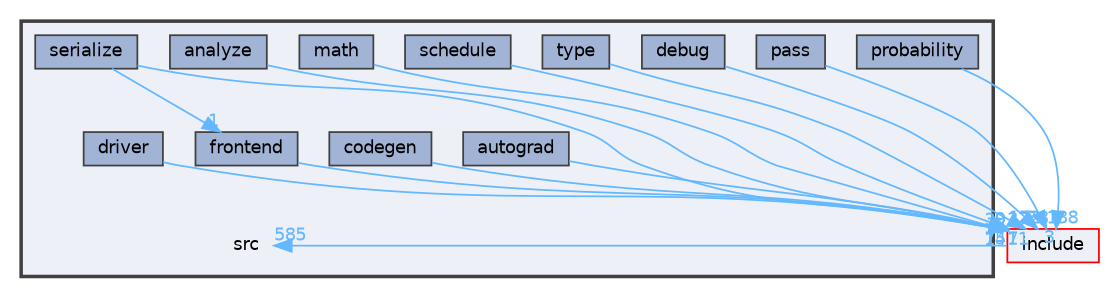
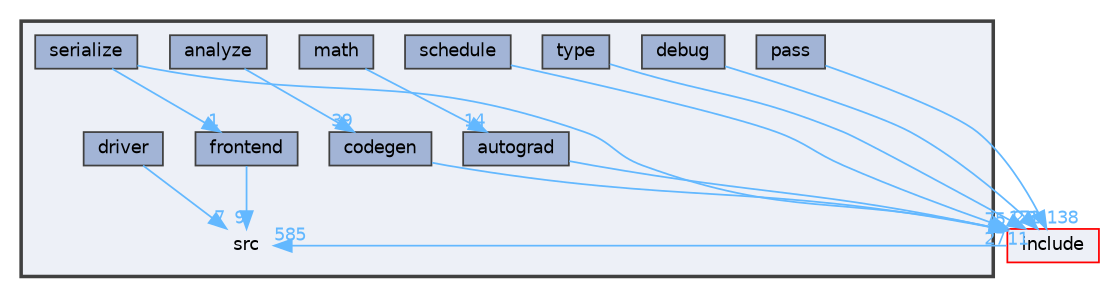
(918, 52) -> none
(688, 125) -> (439, 107)
(633, 129) -> (294, 97)
(452, 194) -> (178, 192)
(644, 194) -> (247, 189)
